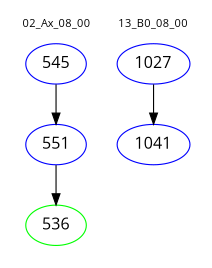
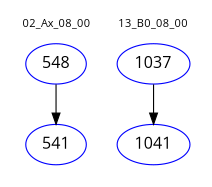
(56, 64) -> (56, 64)
(154, 64) -> (154, 64)
(56, 145) -> (56, 145)
(56, 225) -> none
